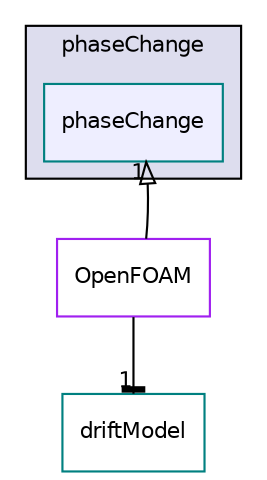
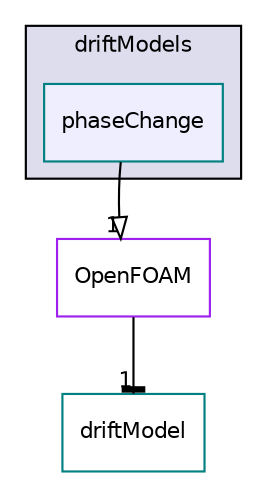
(133, 46) -> (133, 46)
(148, 211) -> (119, 192)
